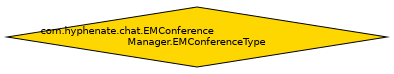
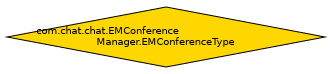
(197, 37) -> (166, 37)
